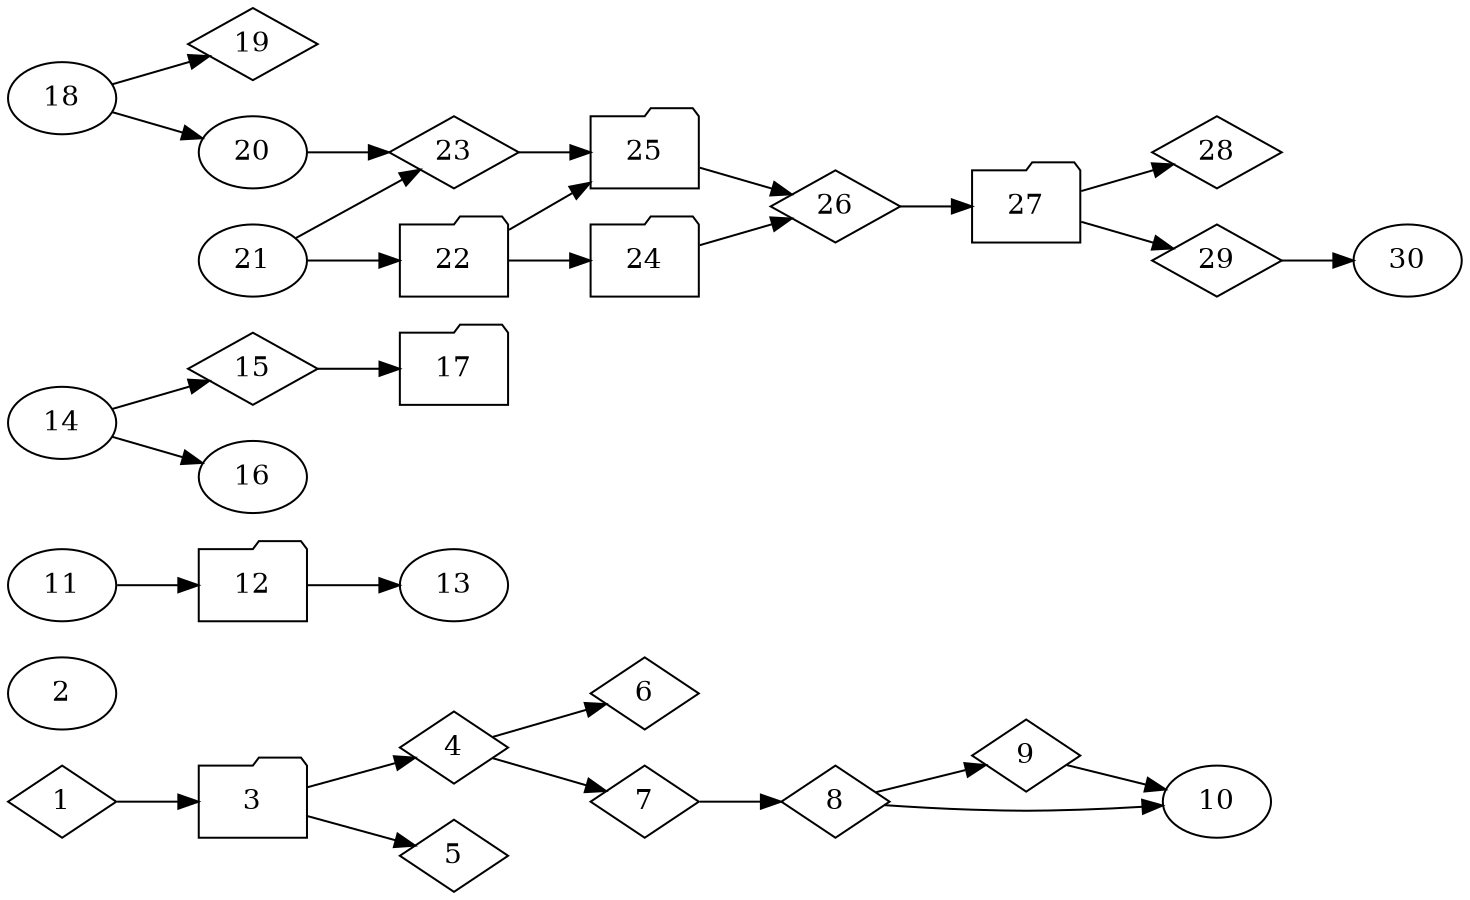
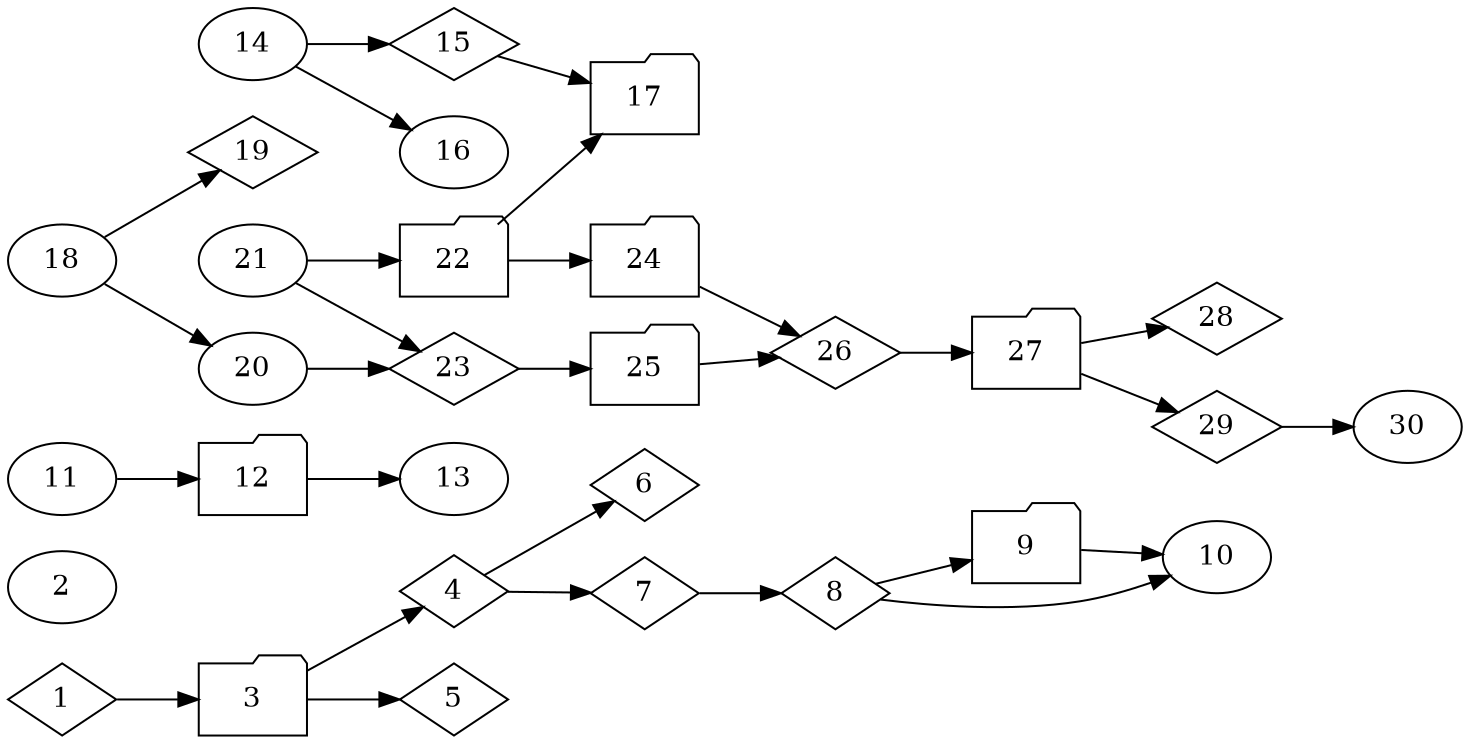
(541, 211) -> (542, 186)
(1026, 756) -> (1026, 547)
